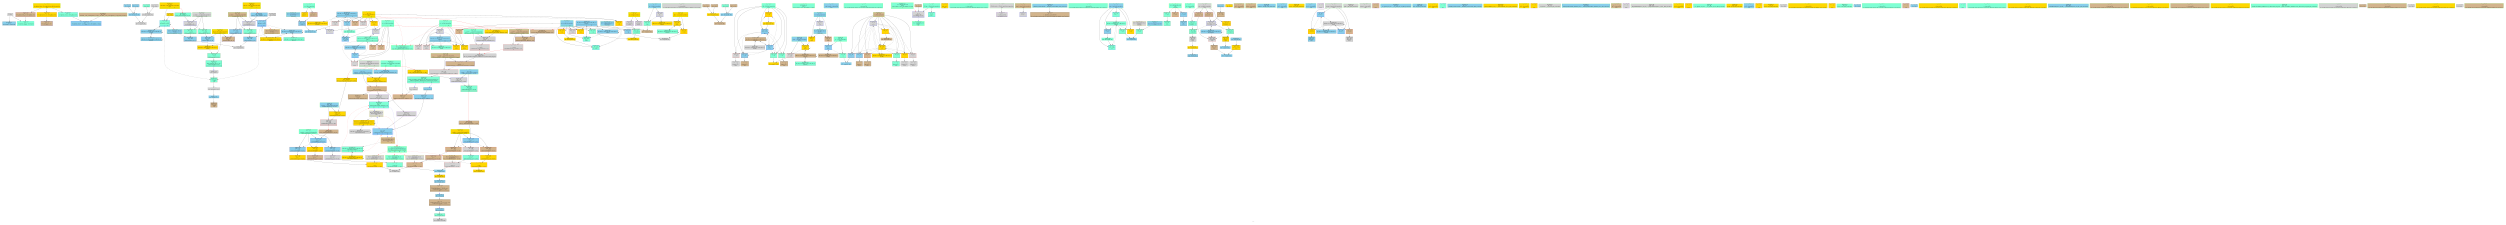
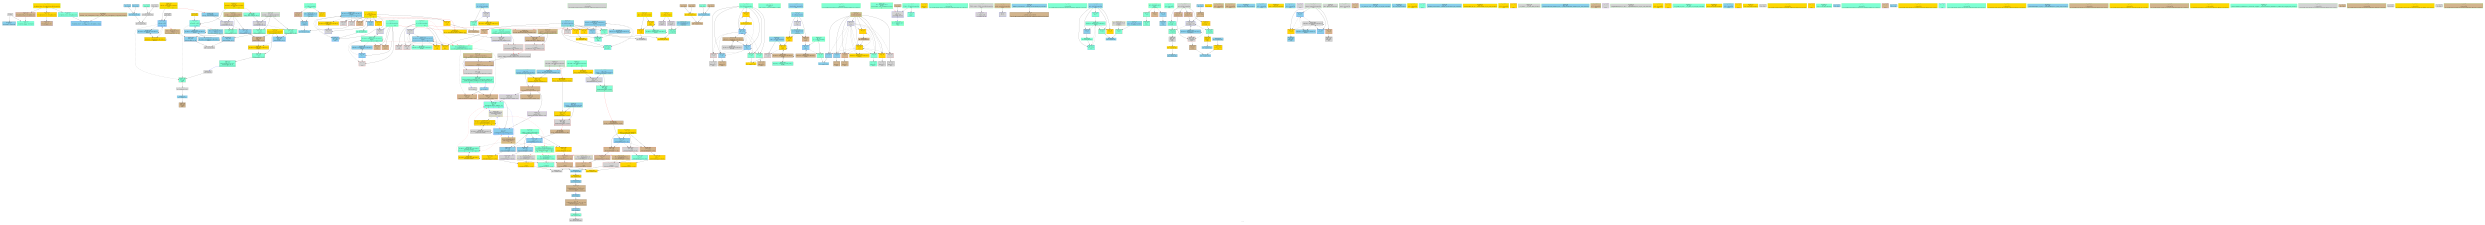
(294, 39) -> none
(424, 97) -> (467, 97)
none -> (565, 165)
